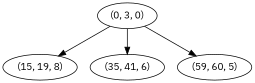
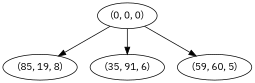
(127, 16) -> (127, 16)
(40, 67) -> (40, 67)
(127, 67) -> (127, 67)
